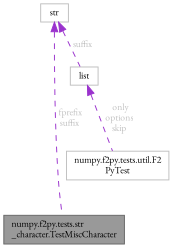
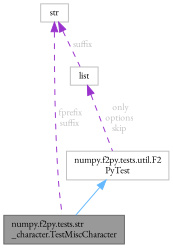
none -> (88, 201)
